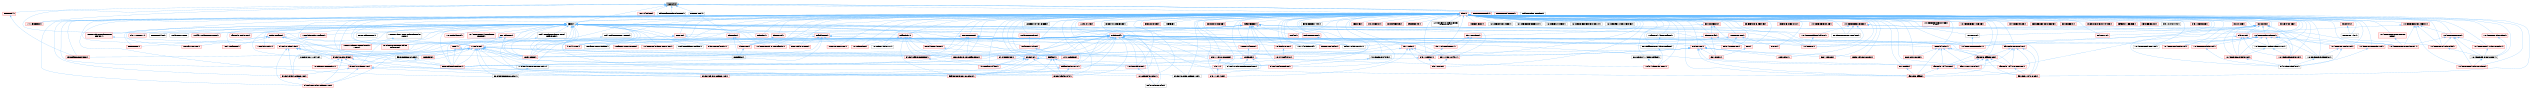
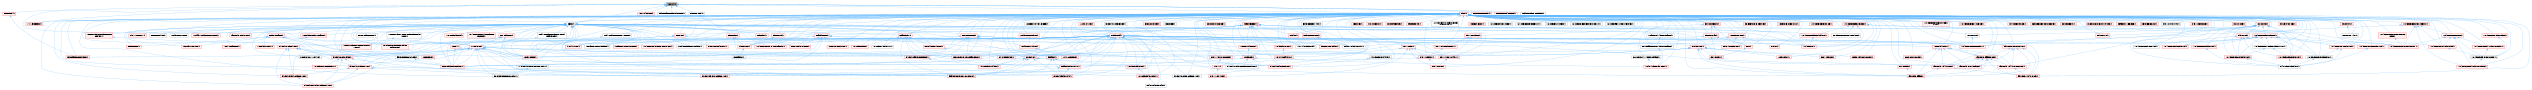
(1170, 24) -> (1170, 24)
(1970, 67) -> (1970, 67)
